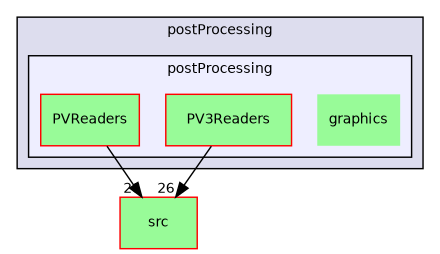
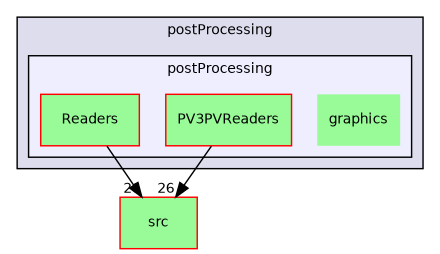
(90, 120) -> (90, 120)
(229, 120) -> (229, 120)
